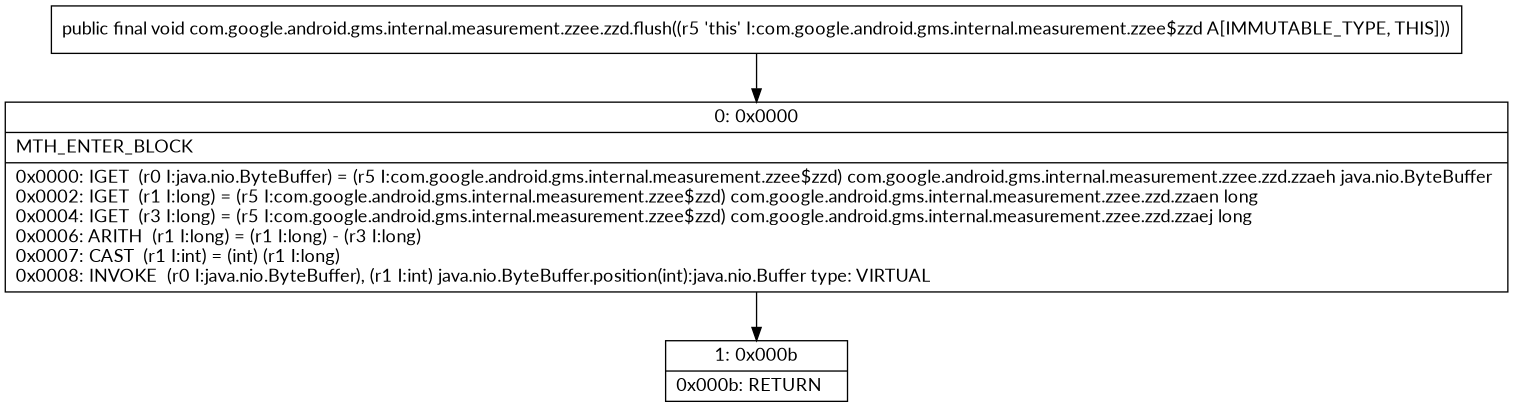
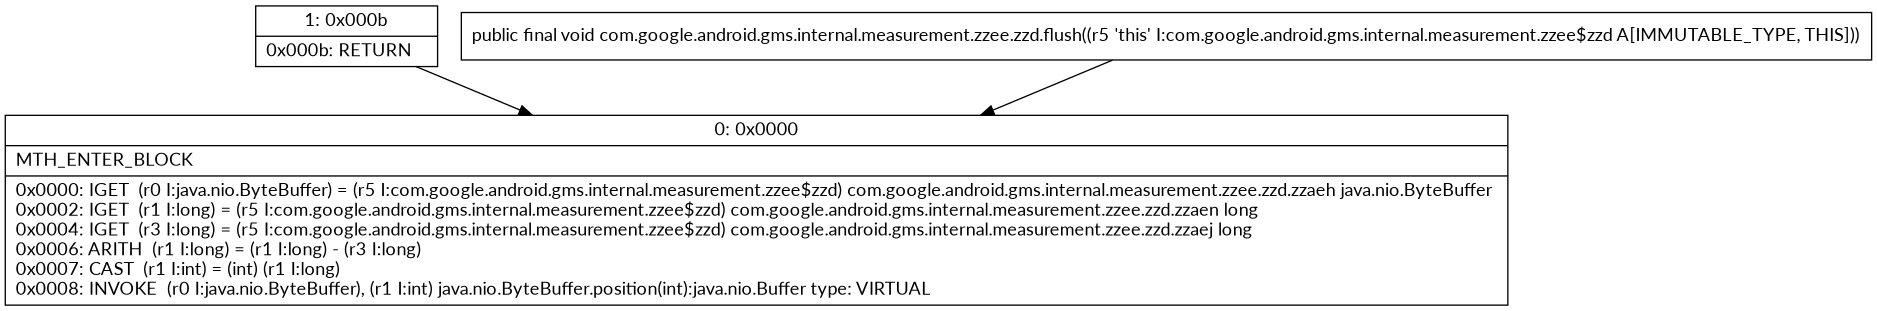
(757, 310) -> (468, 88)
